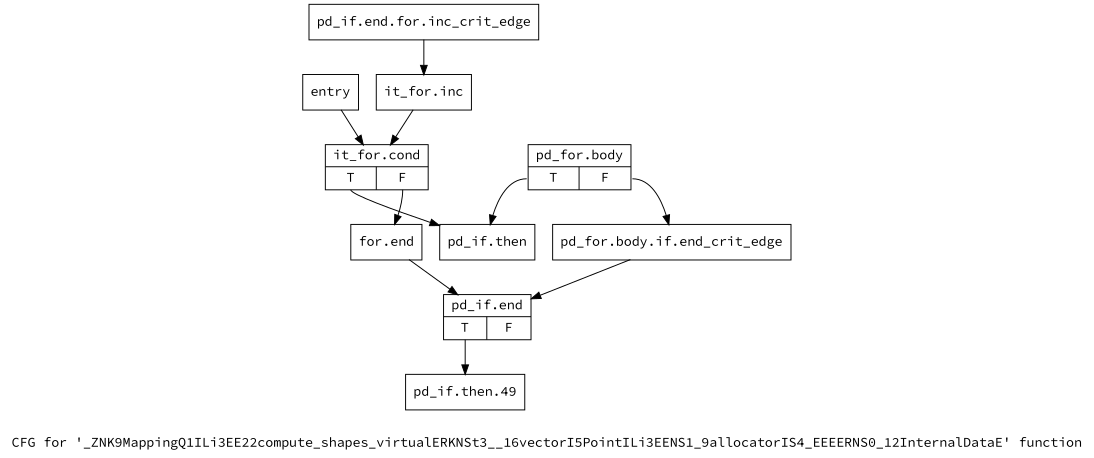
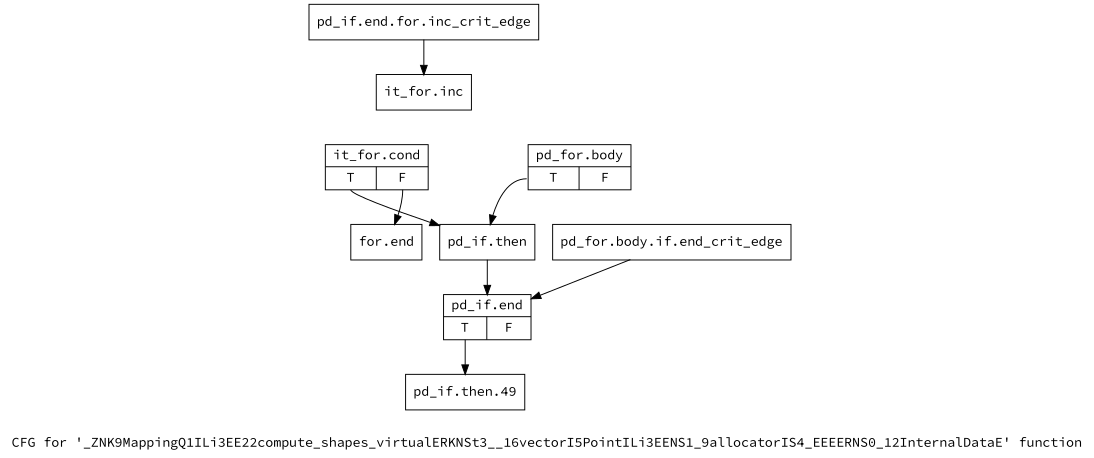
(331, 92) -> none
(404, 123) -> none
(655, 191) -> none
(429, 274) -> (487, 273)
